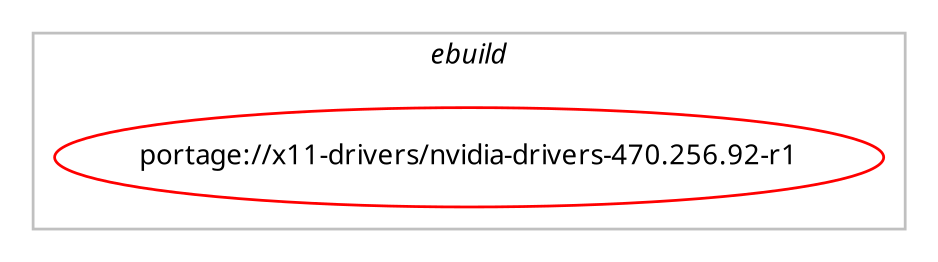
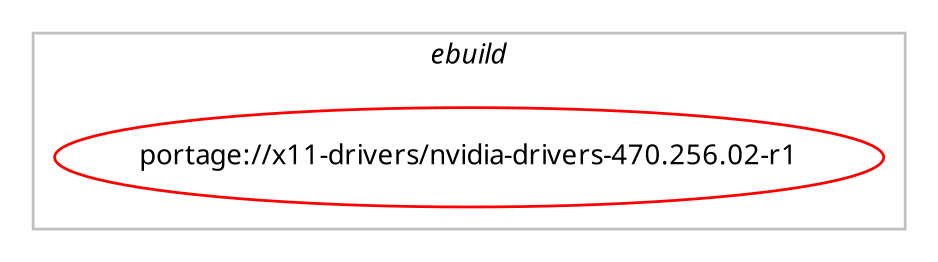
(469, 157) -> (469, 157)
